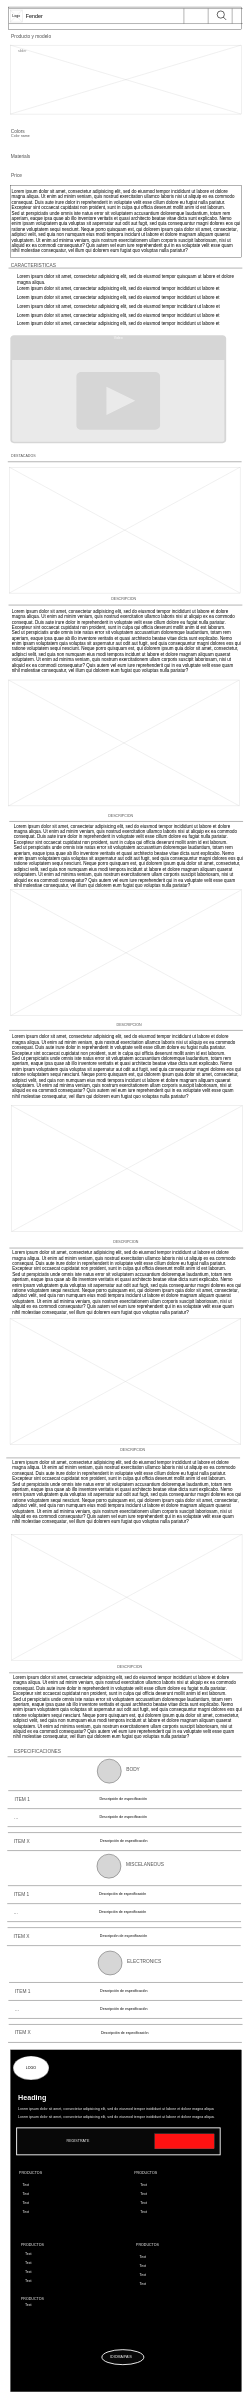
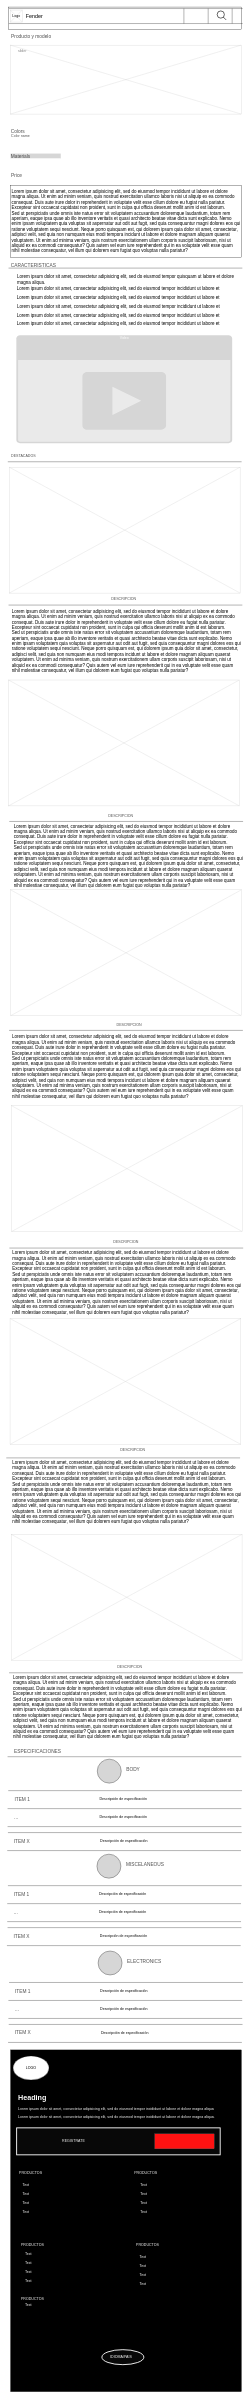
(36, 155) -> (36, 155)
(118, 389) -> (124, 389)
(78, 2142) -> (74, 2142)
